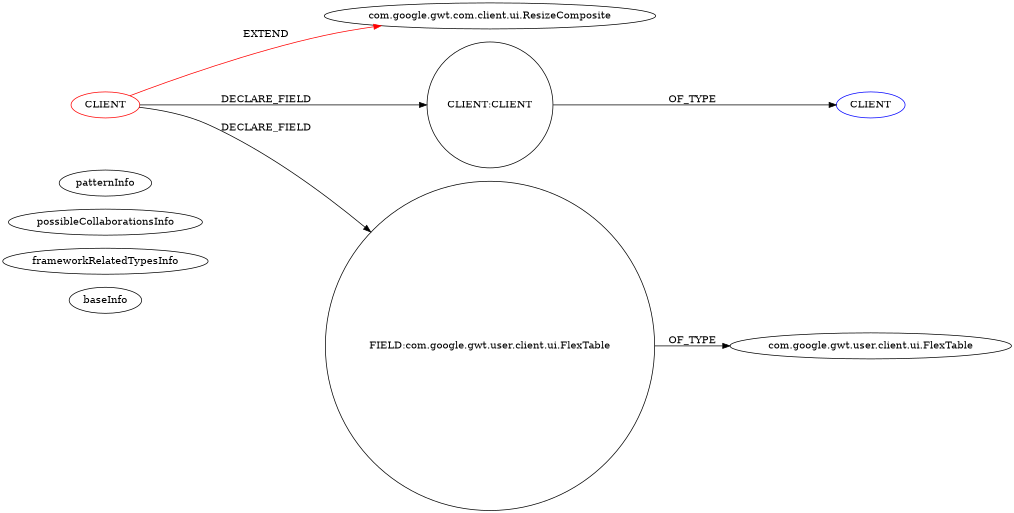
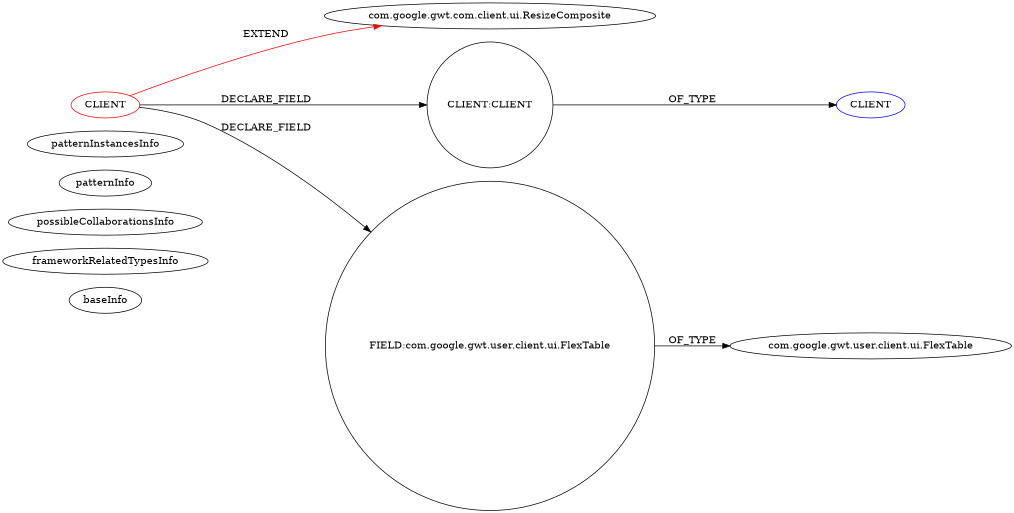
none -> (105, 144)
